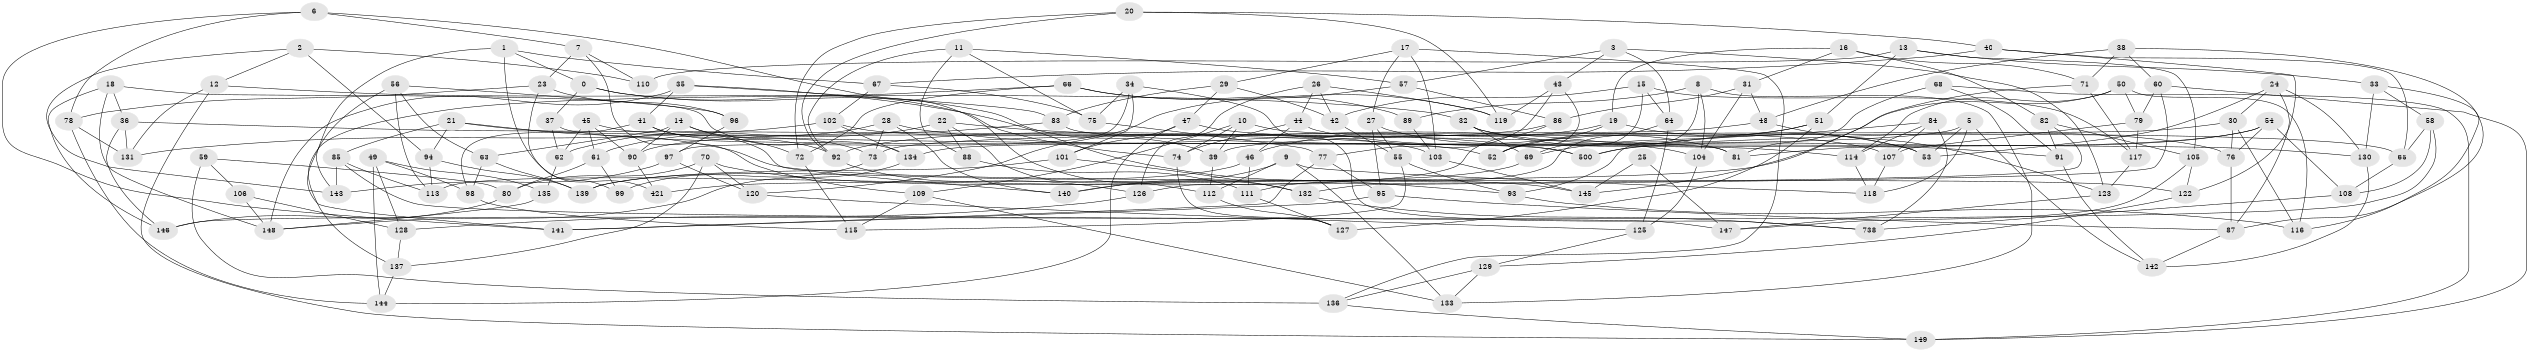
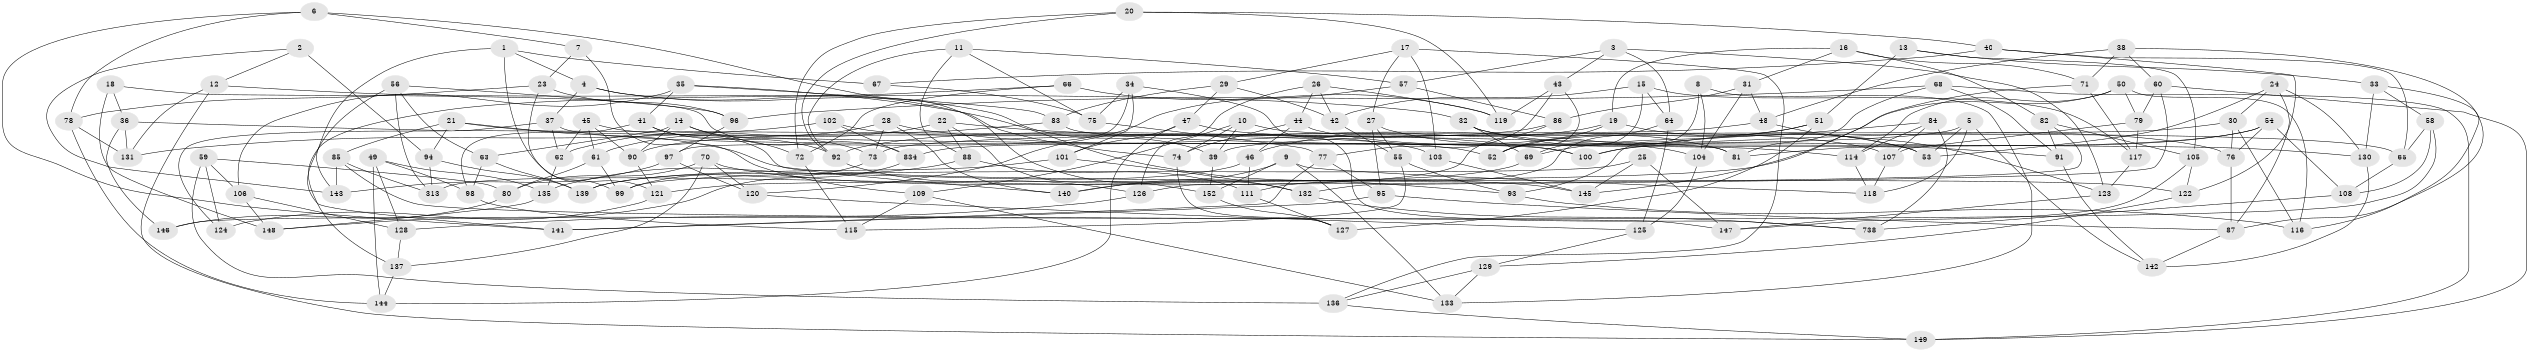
(584, 85) -> (584, 85)
(643, 85) -> none
none -> (1336, 98)
(417, 99) -> (492, 101)
(853, 103) -> none
(1408, 121) -> none
(910, 158) -> (910, 158)
(1586, 158) -> (1586, 158)
(66, 161) -> none
none -> (714, 168)
none -> (1230, 172)
(433, 194) -> (433, 194)
(658, 194) -> (658, 194)
(1210, 194) -> (1210, 194)
none -> (221, 231)
